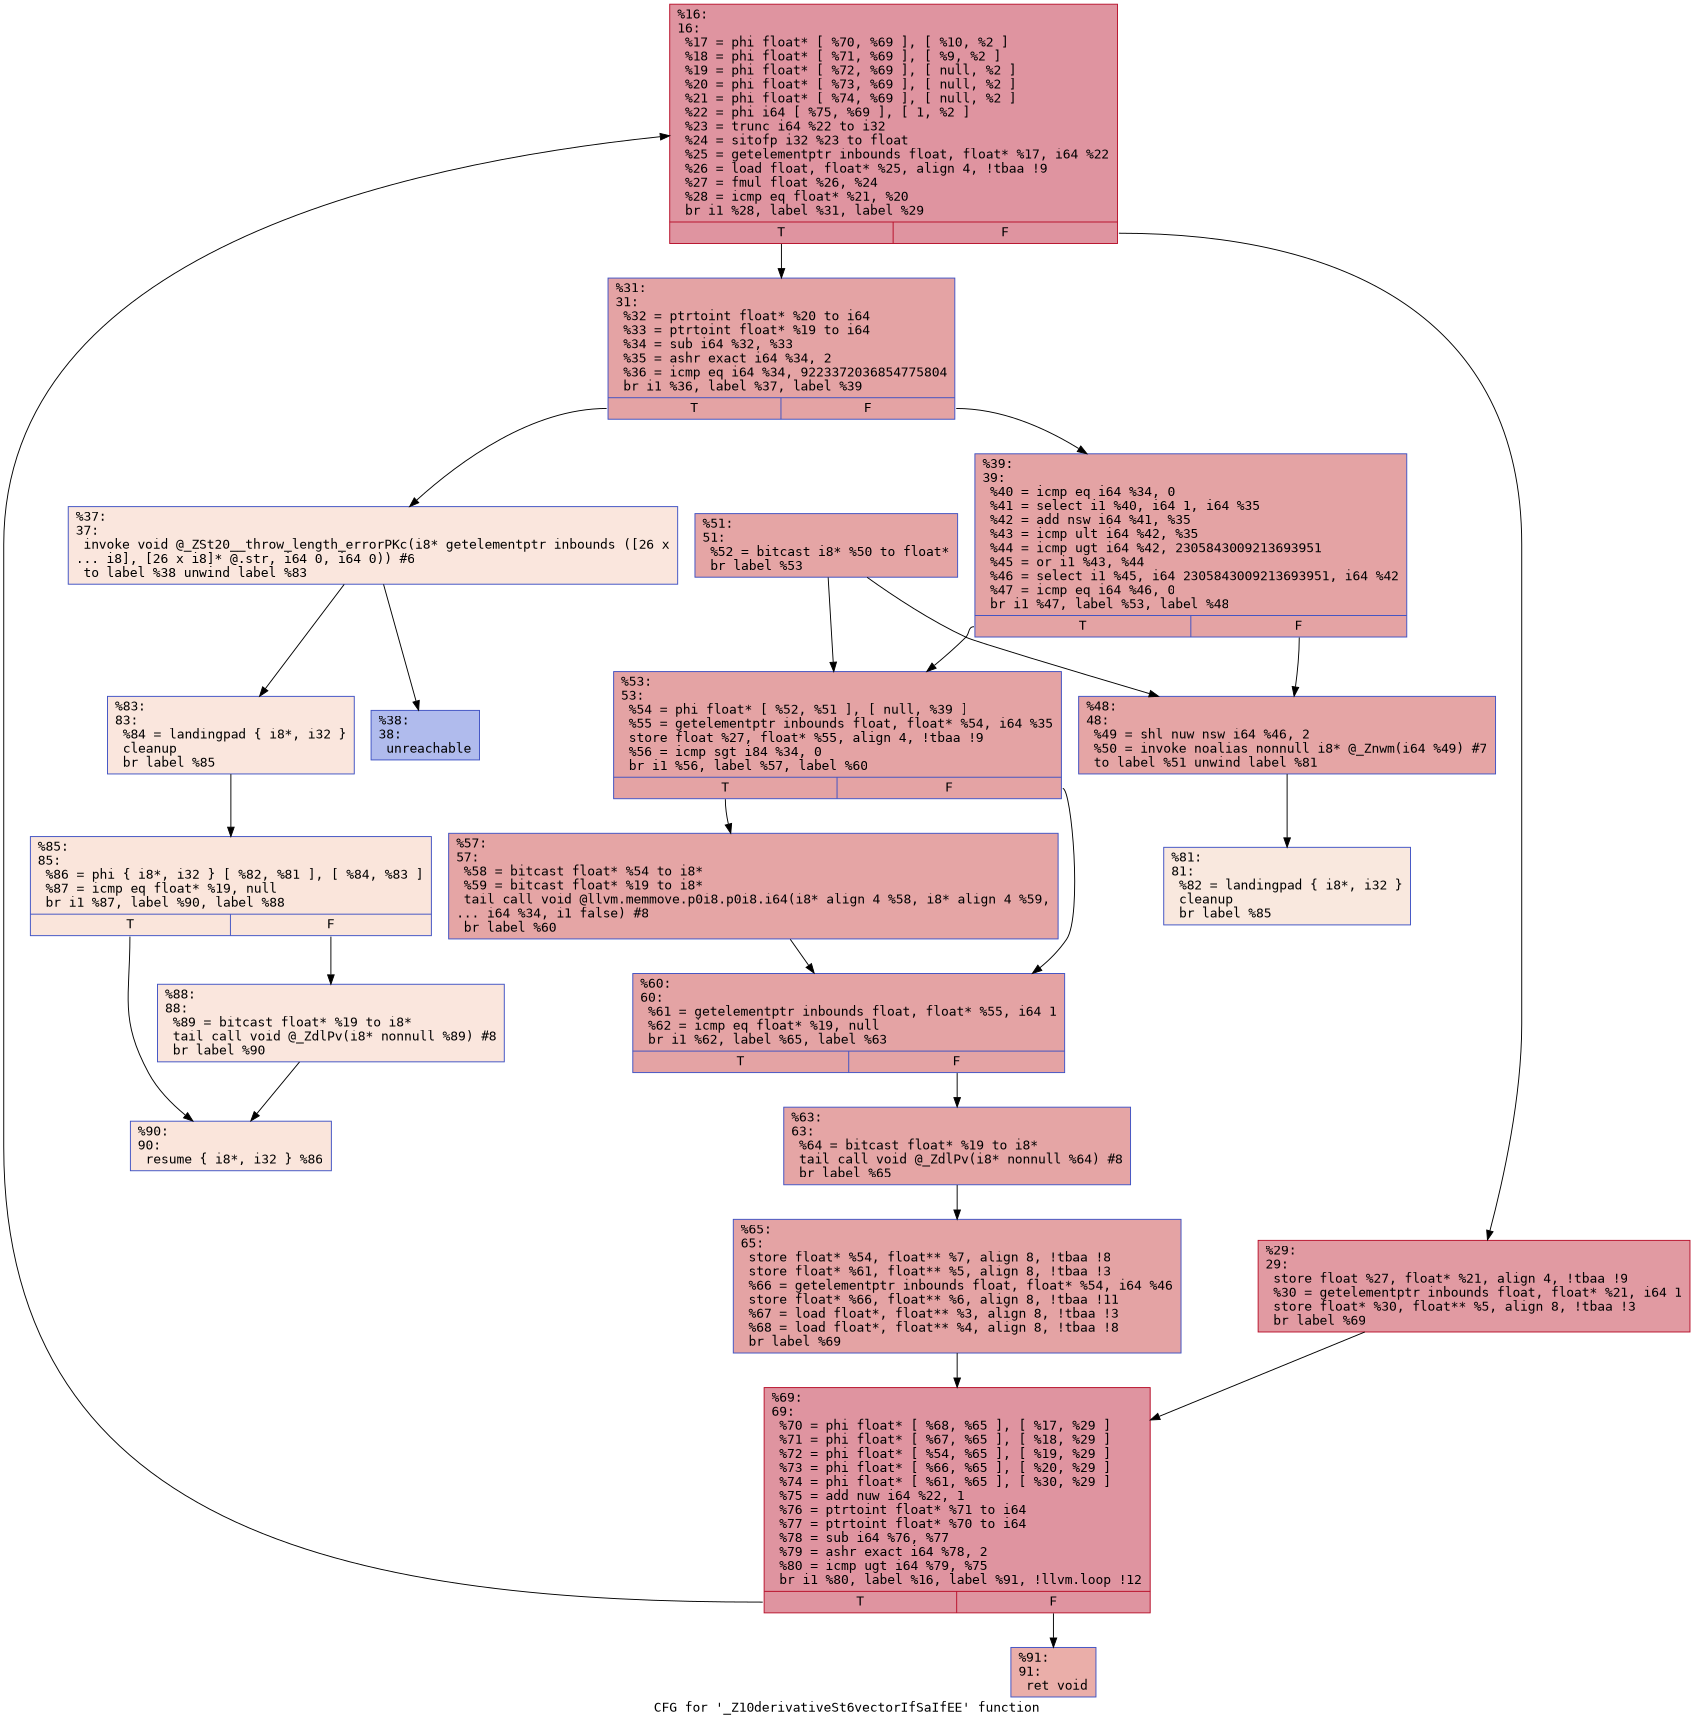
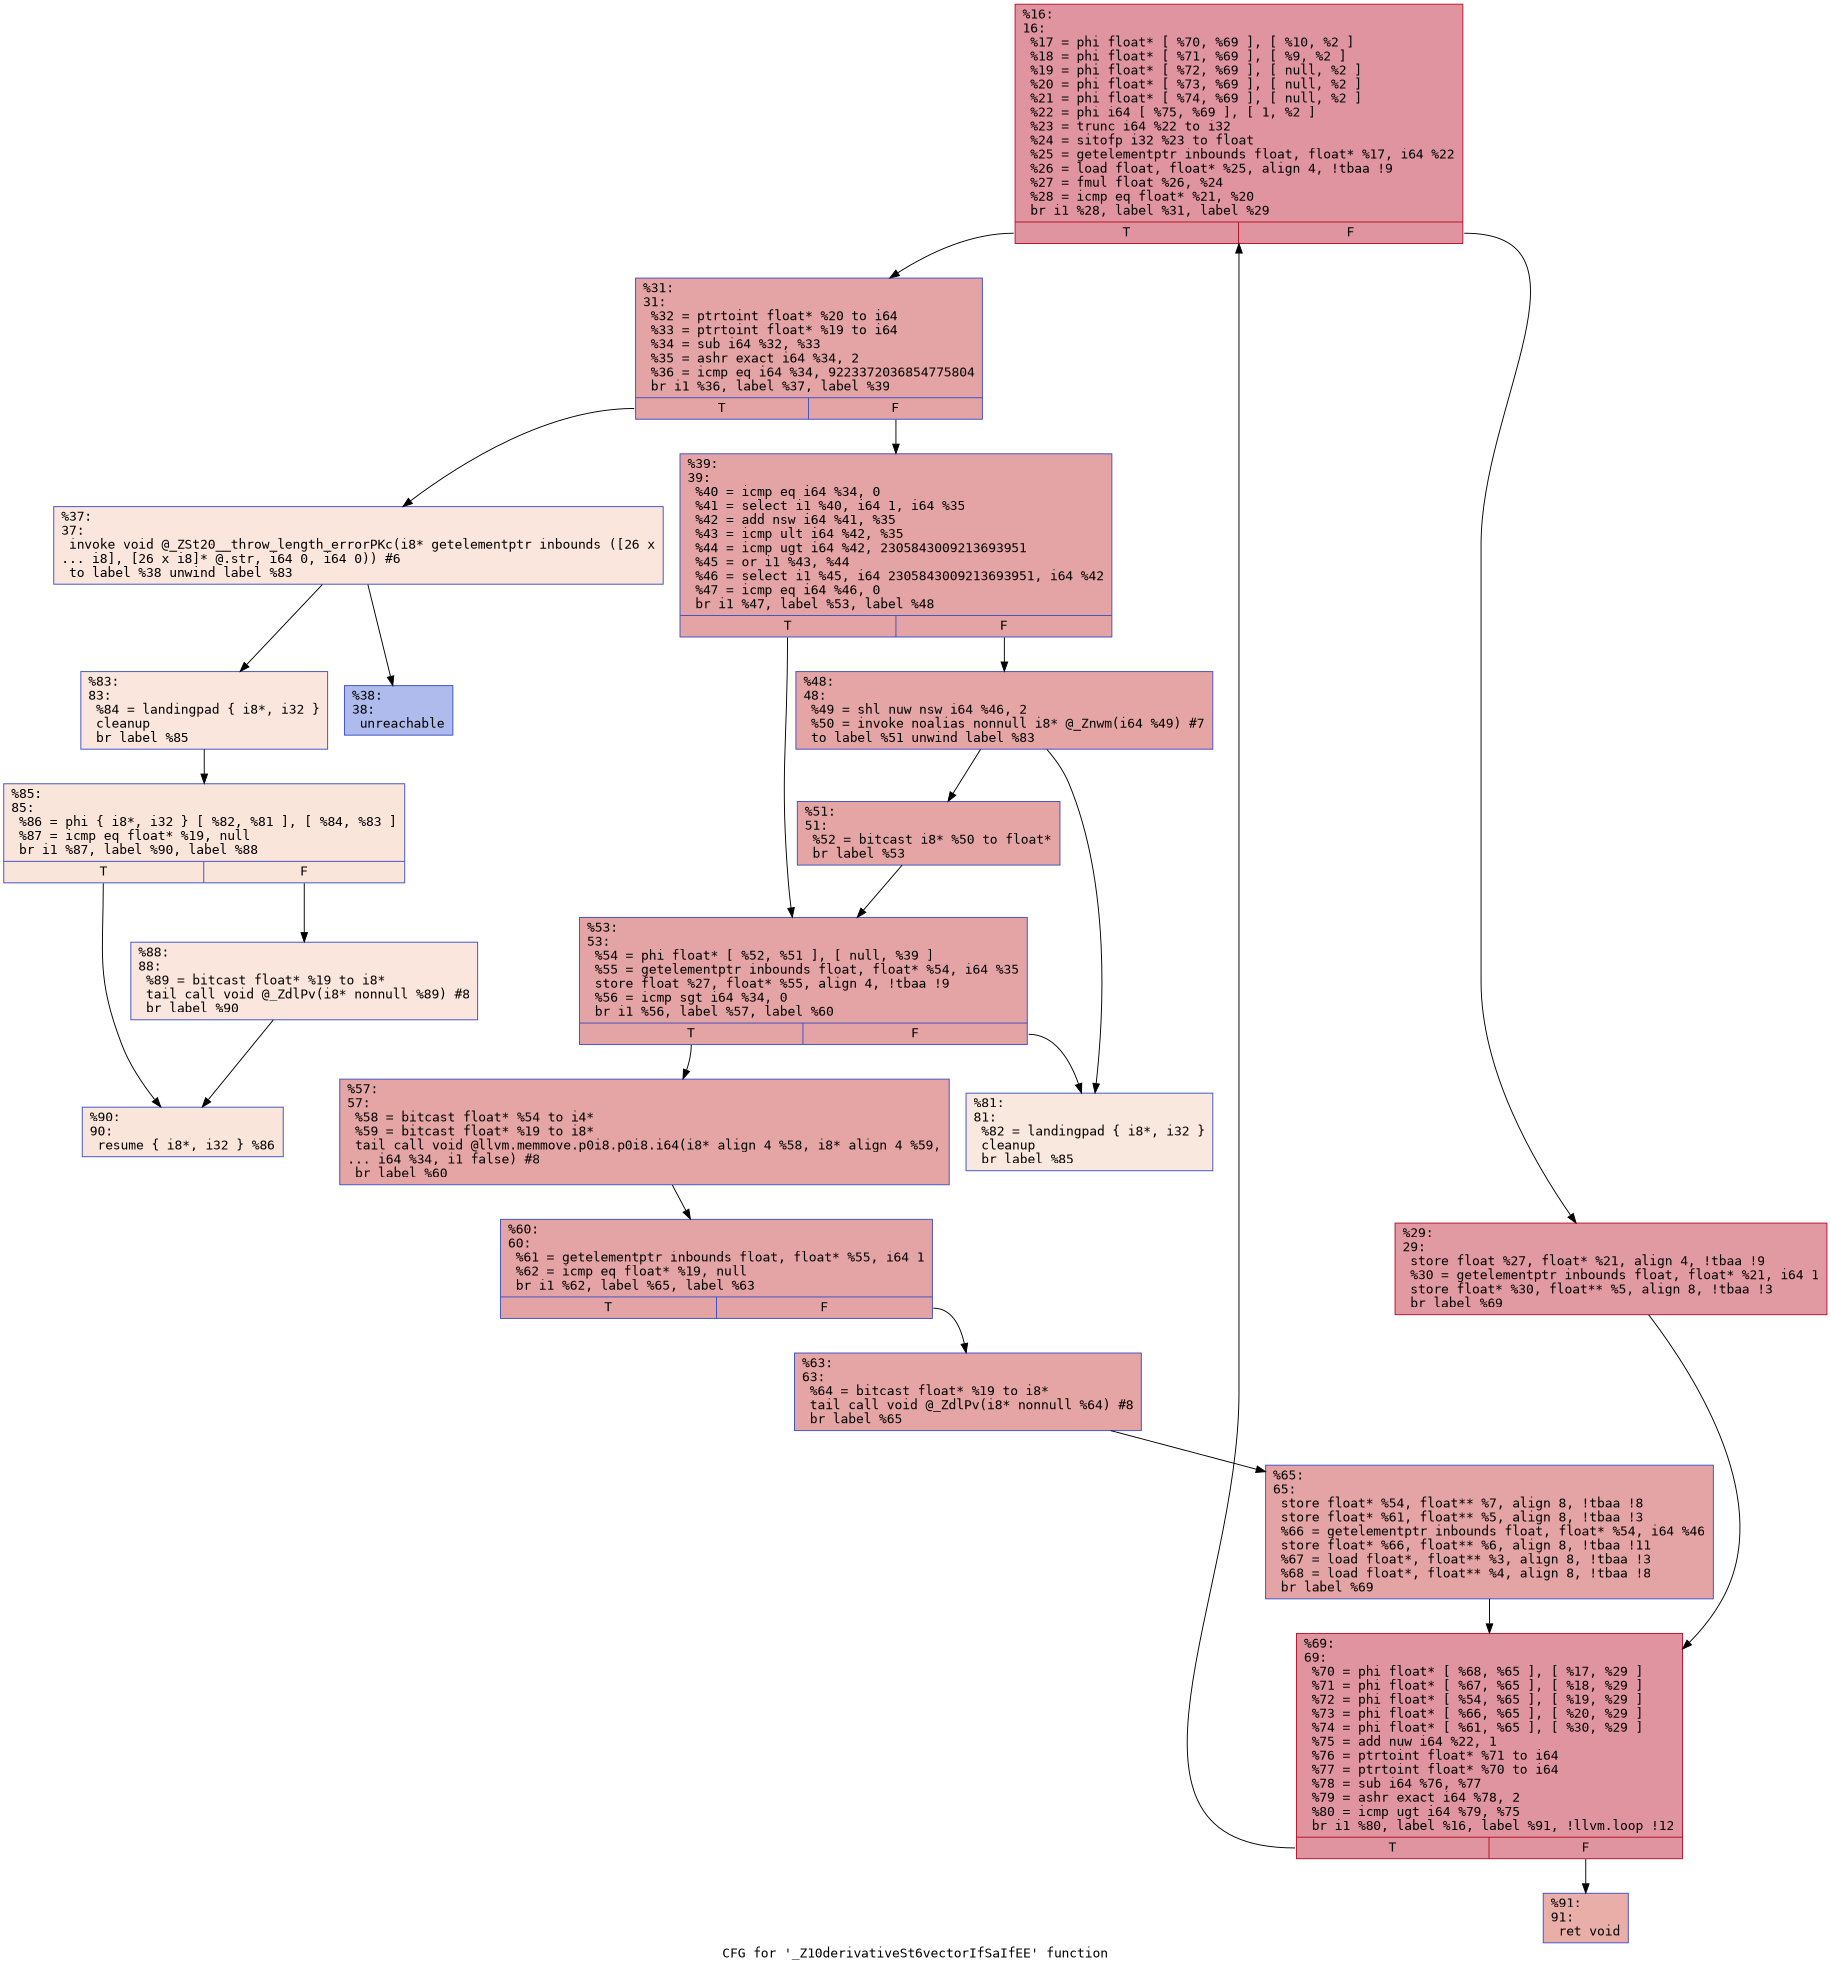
(1002, 649) -> (967, 771)
(722, 752) -> (687, 998)
(1202, 763) -> (919, 738)
(580, 872) -> (471, 1117)
(1075, 883) -> (1061, 1051)
